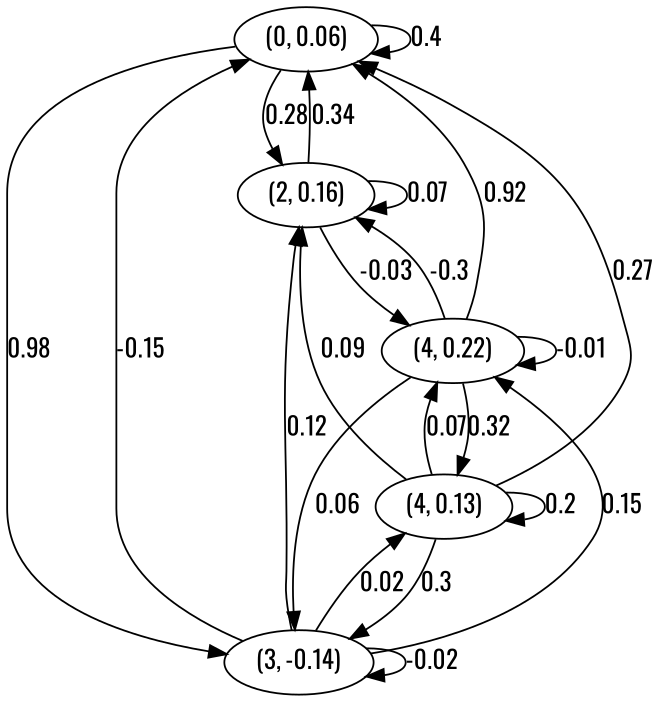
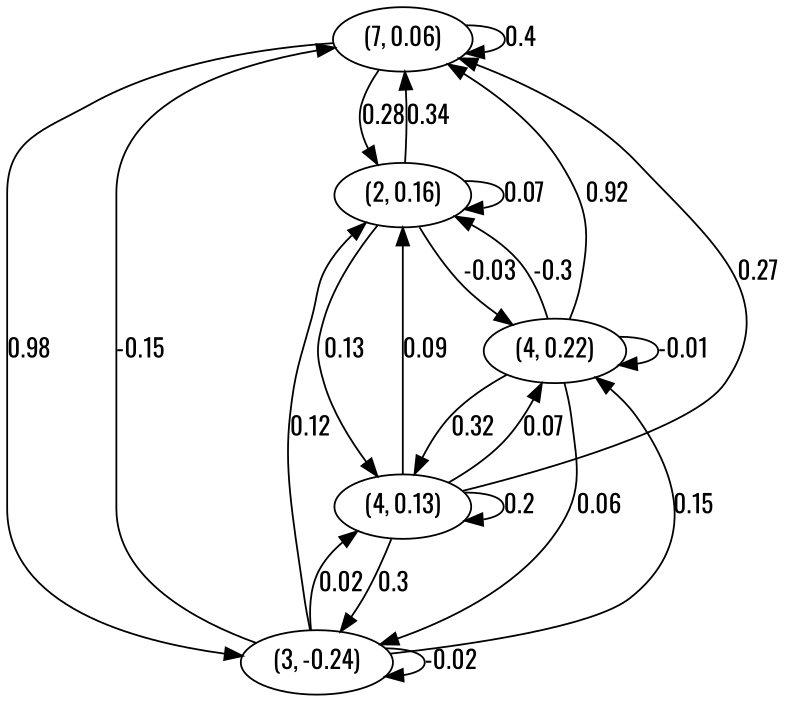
(306, 39) -> (403, 39)
none -> (319, 342)
(299, 662) -> (317, 662)
